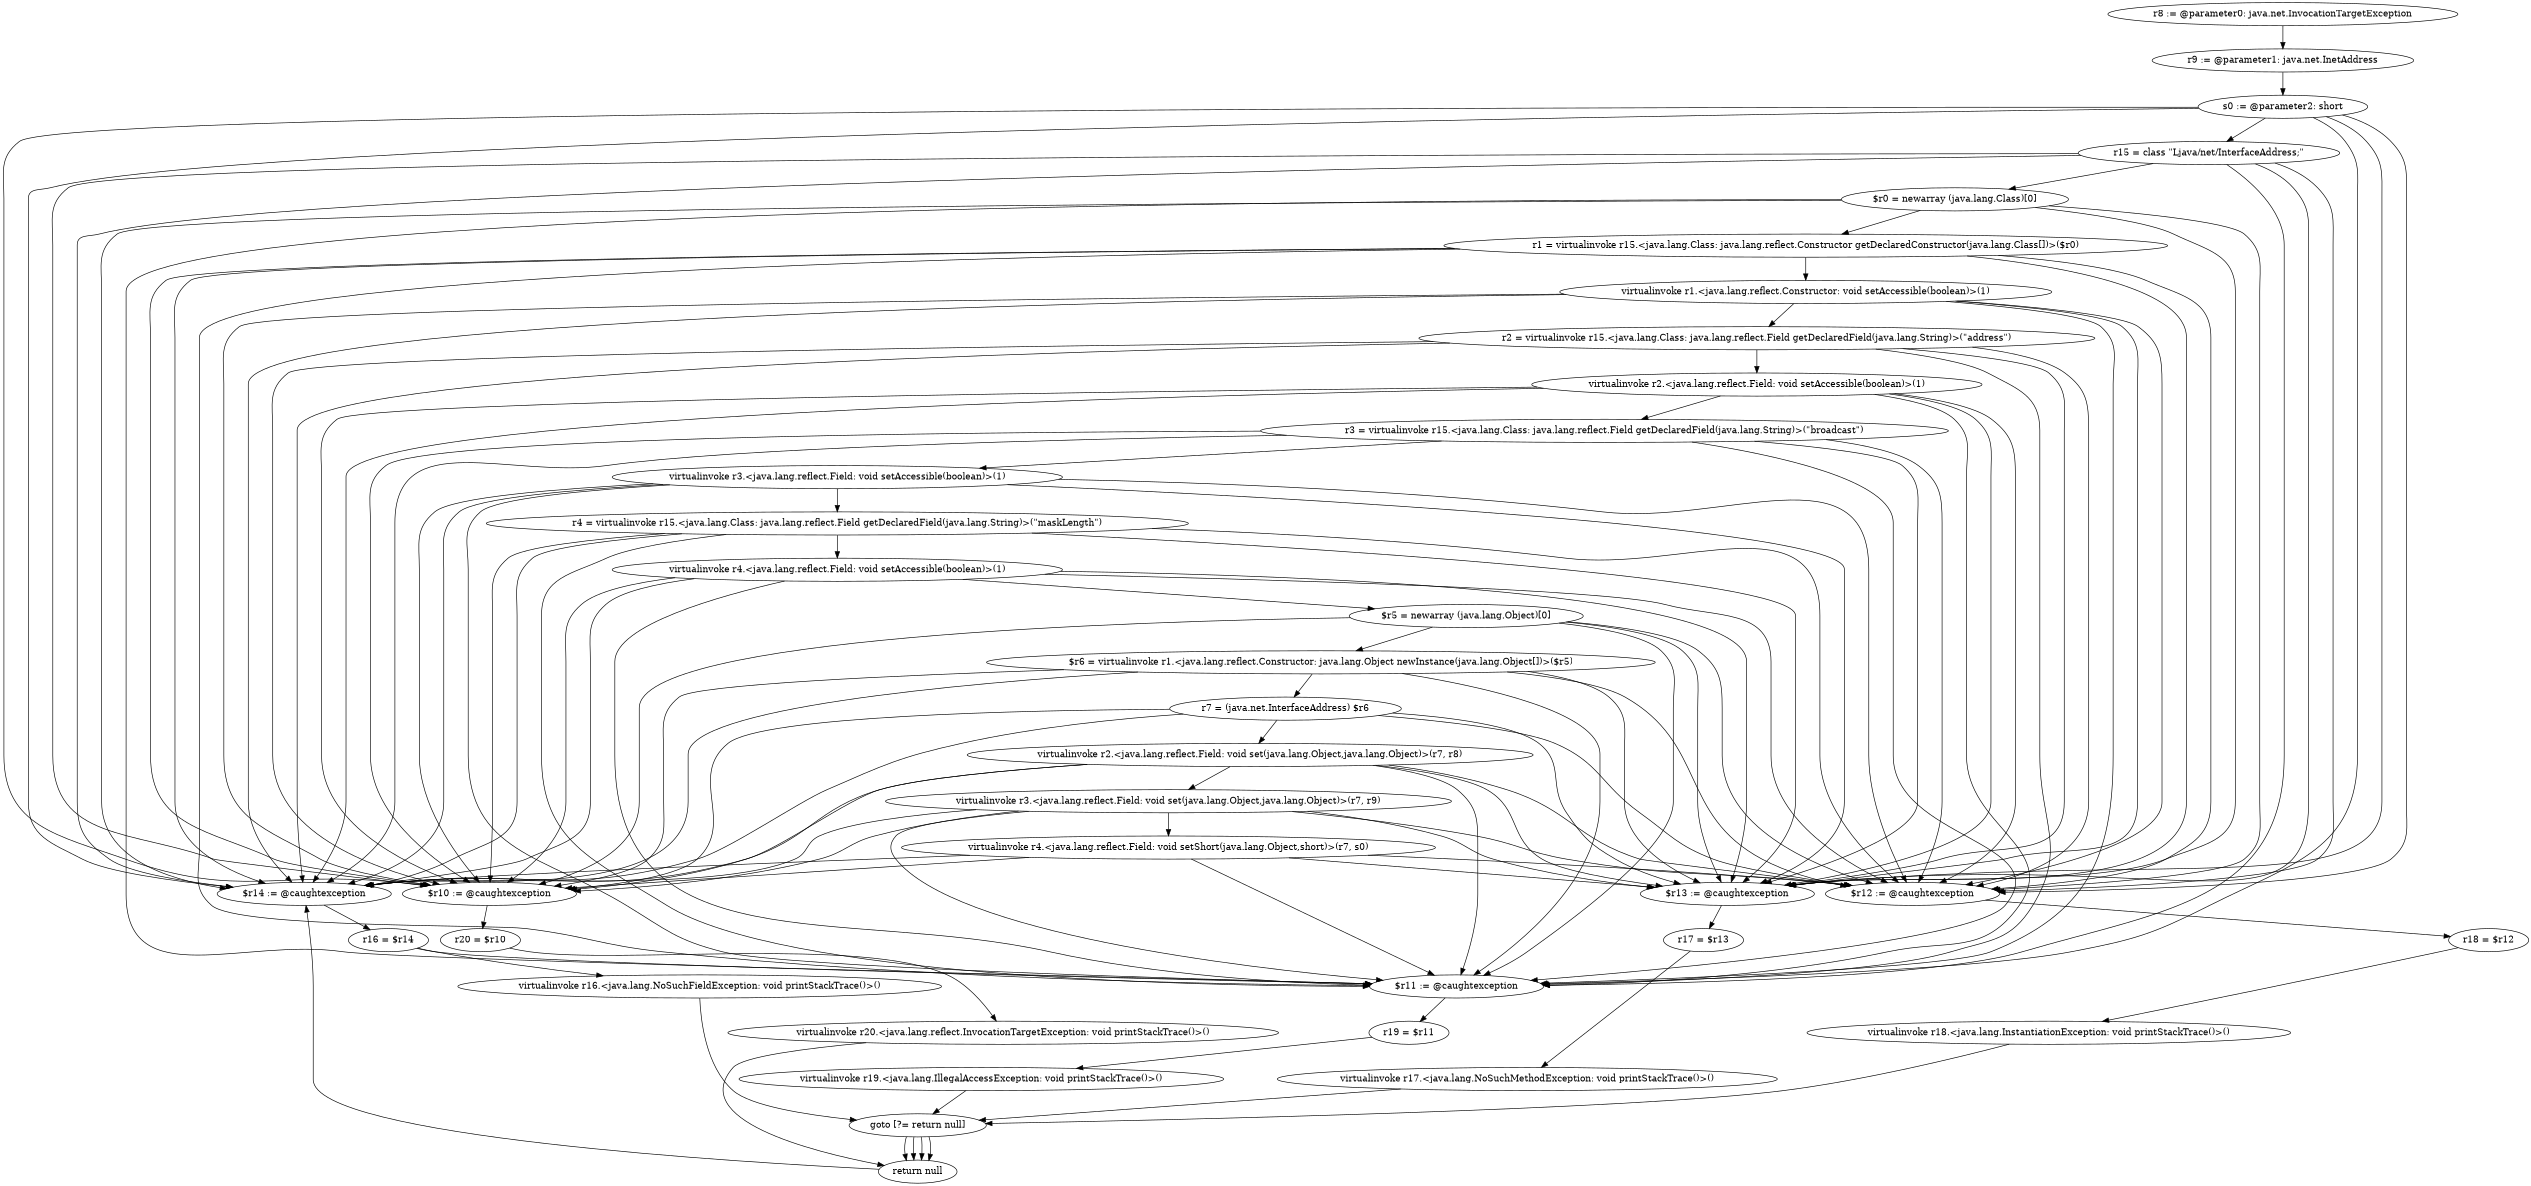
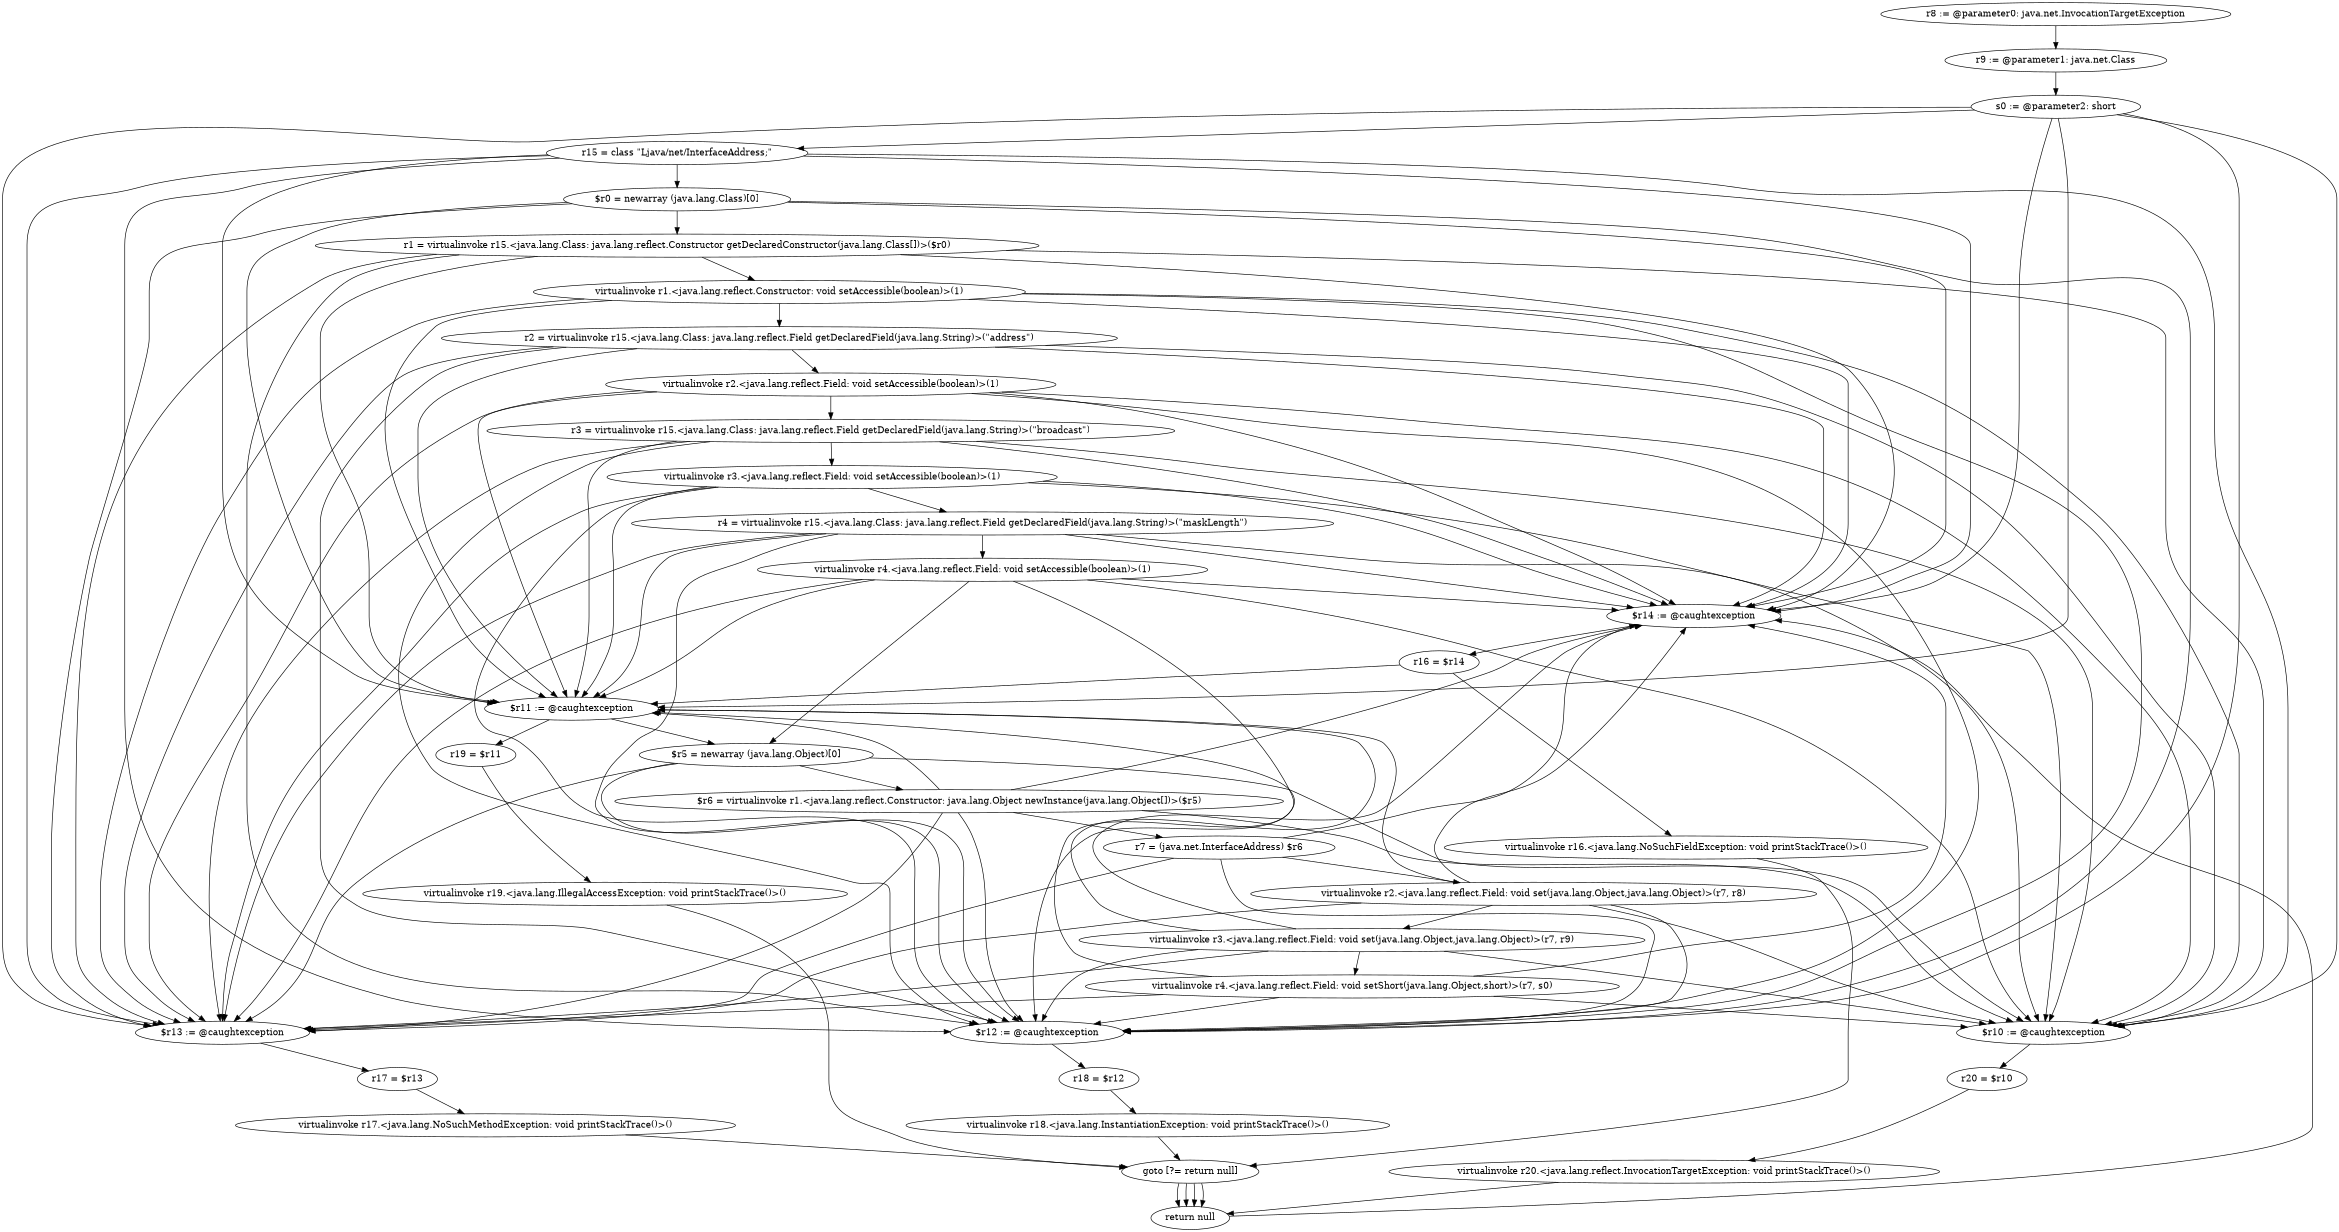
(2283, 60) -> (2056, 60)
(822, 723) -> none
(1673, 799) -> (662, 731)
